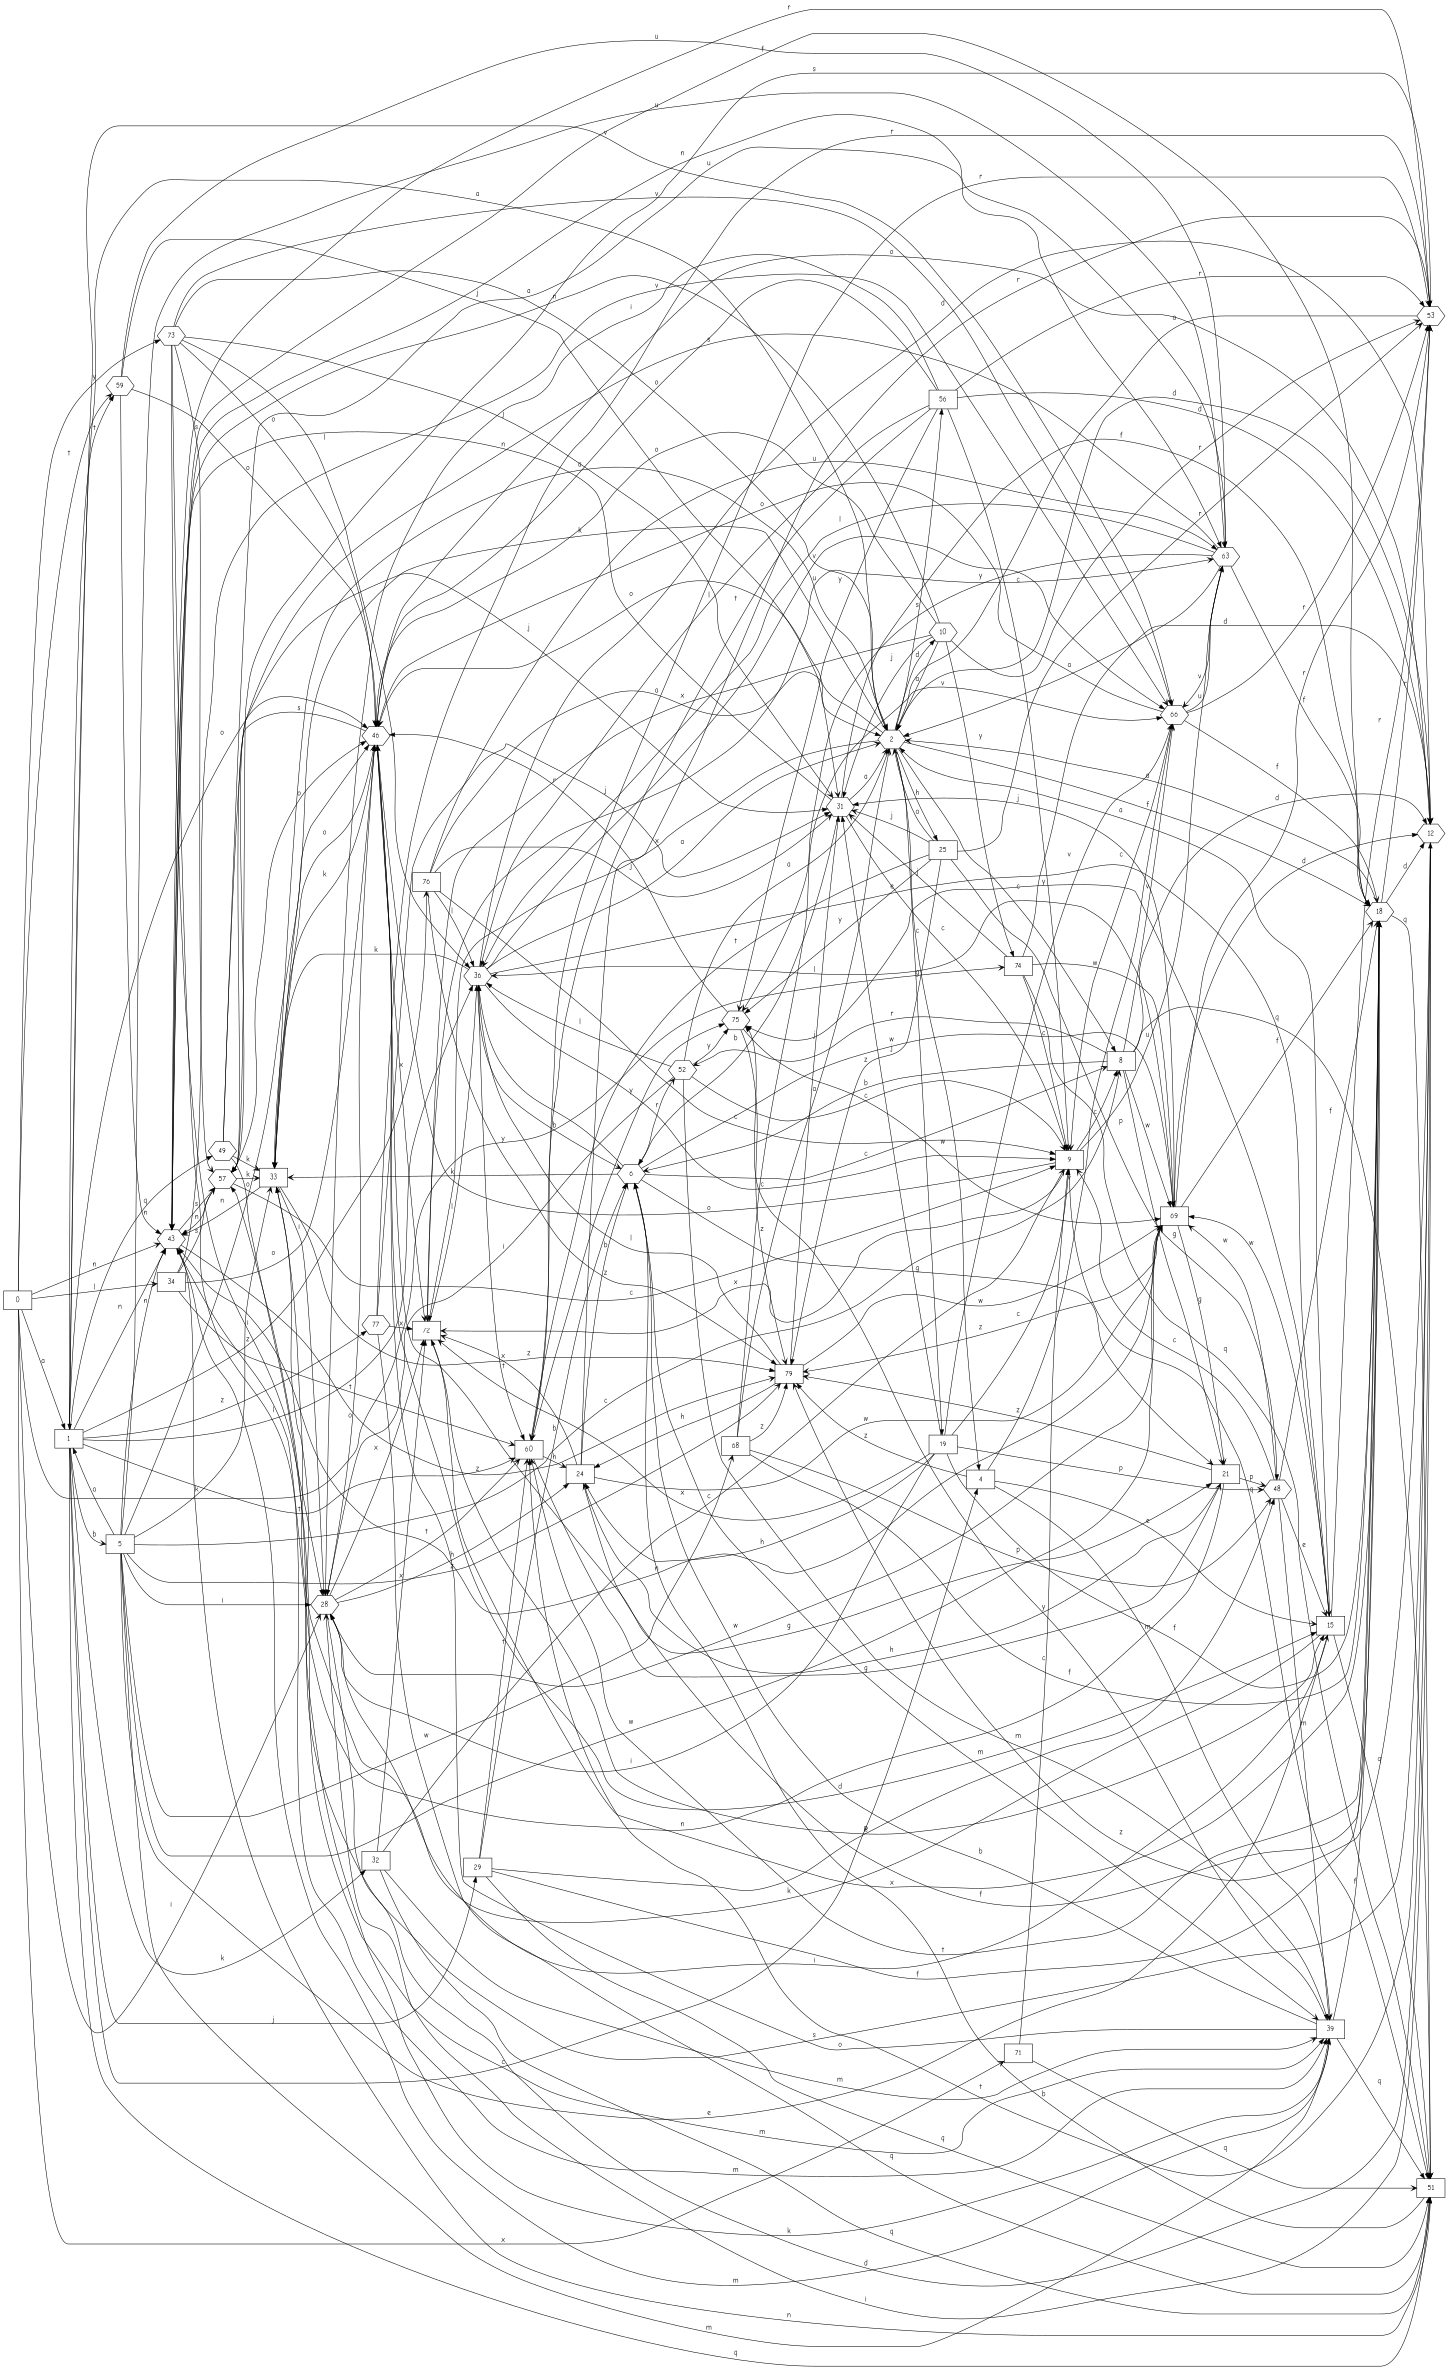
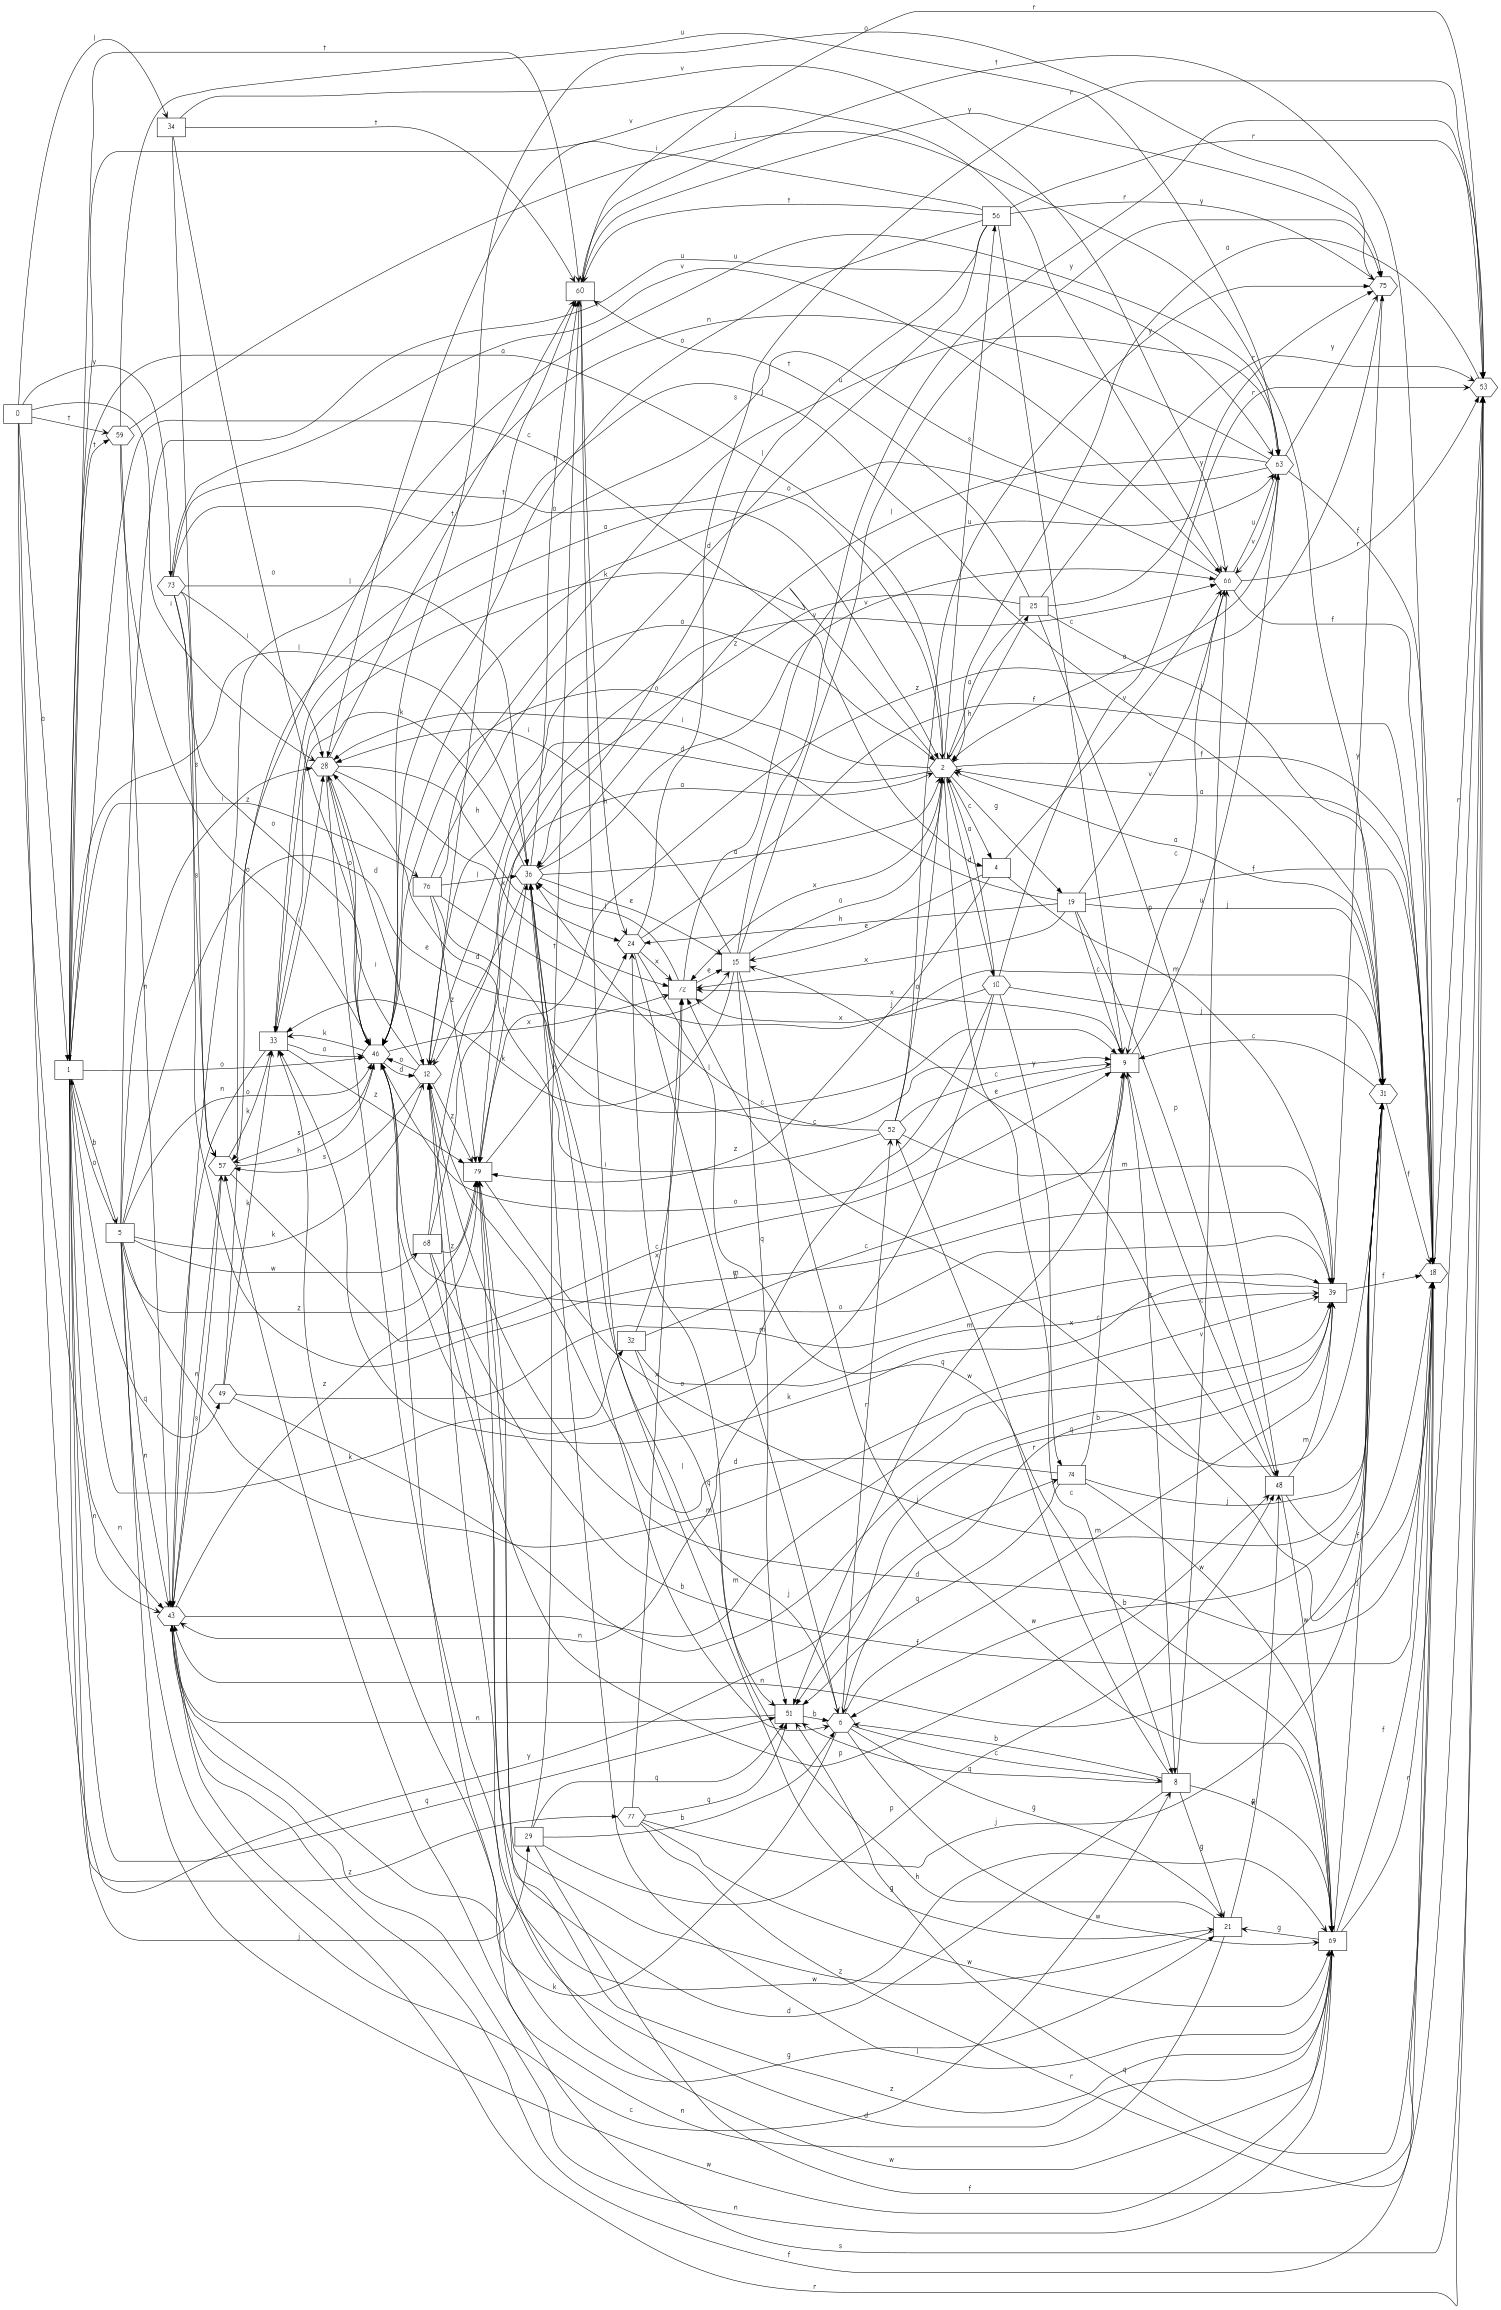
(555, 780) -> (866, 28)
(299, 794) -> (299, 1151)
(930, 1147) -> (982, 1970)
(245, 1388) -> (311, 1228)
(580, 1474) -> (631, 944)
(1277, 1489) -> (1279, 1486)
(484, 1600) -> (395, 1072)
(1018, 2053) -> none
